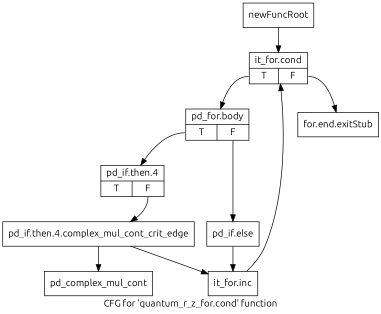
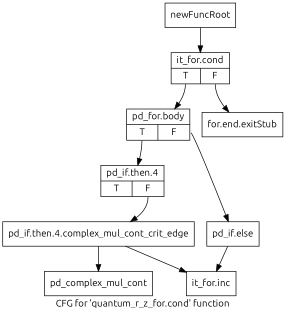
(280, 185) -> none
